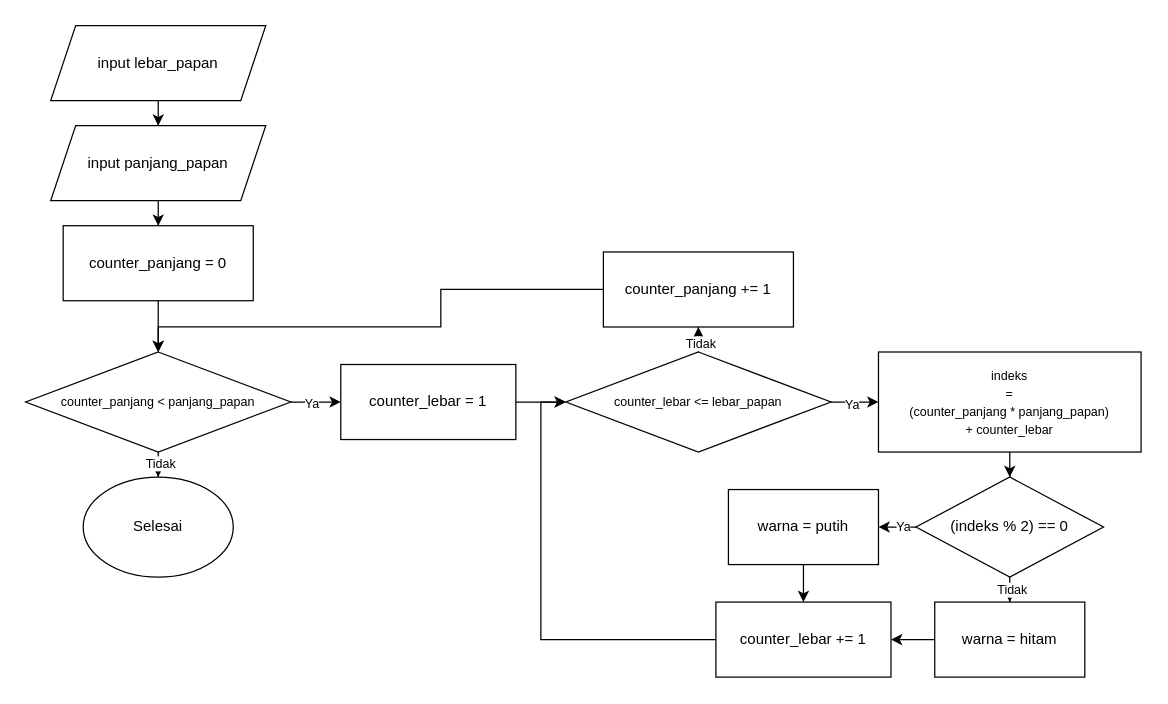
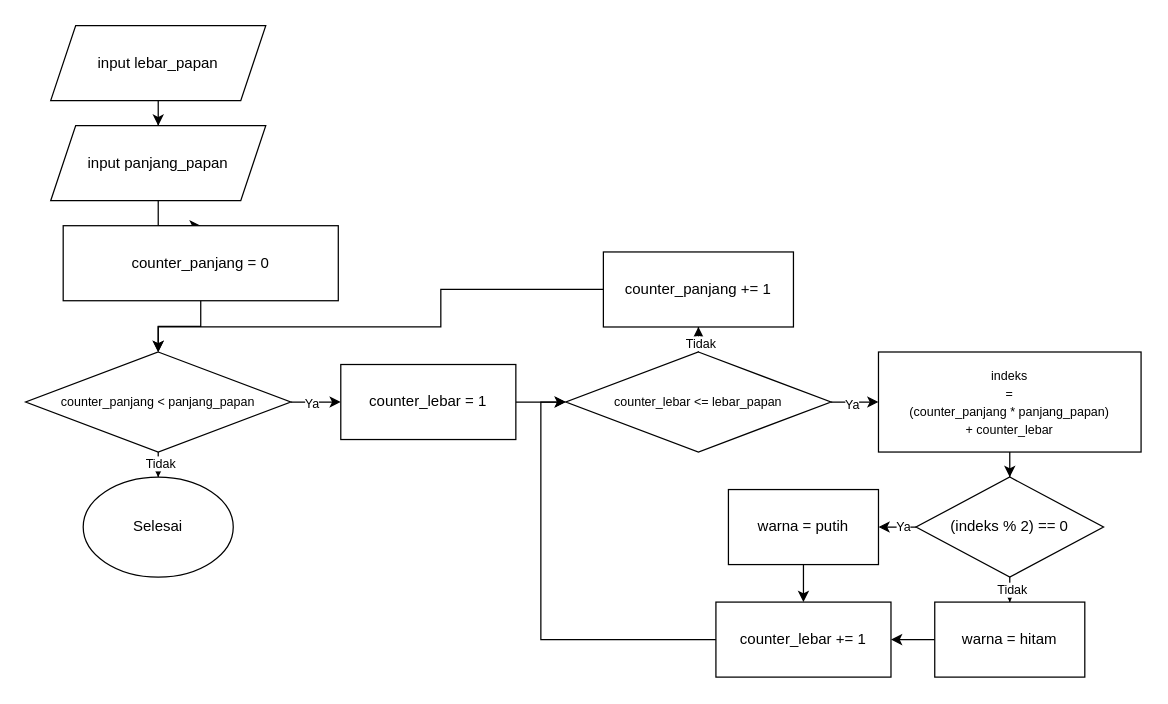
(158, 263) -> (201, 263)
